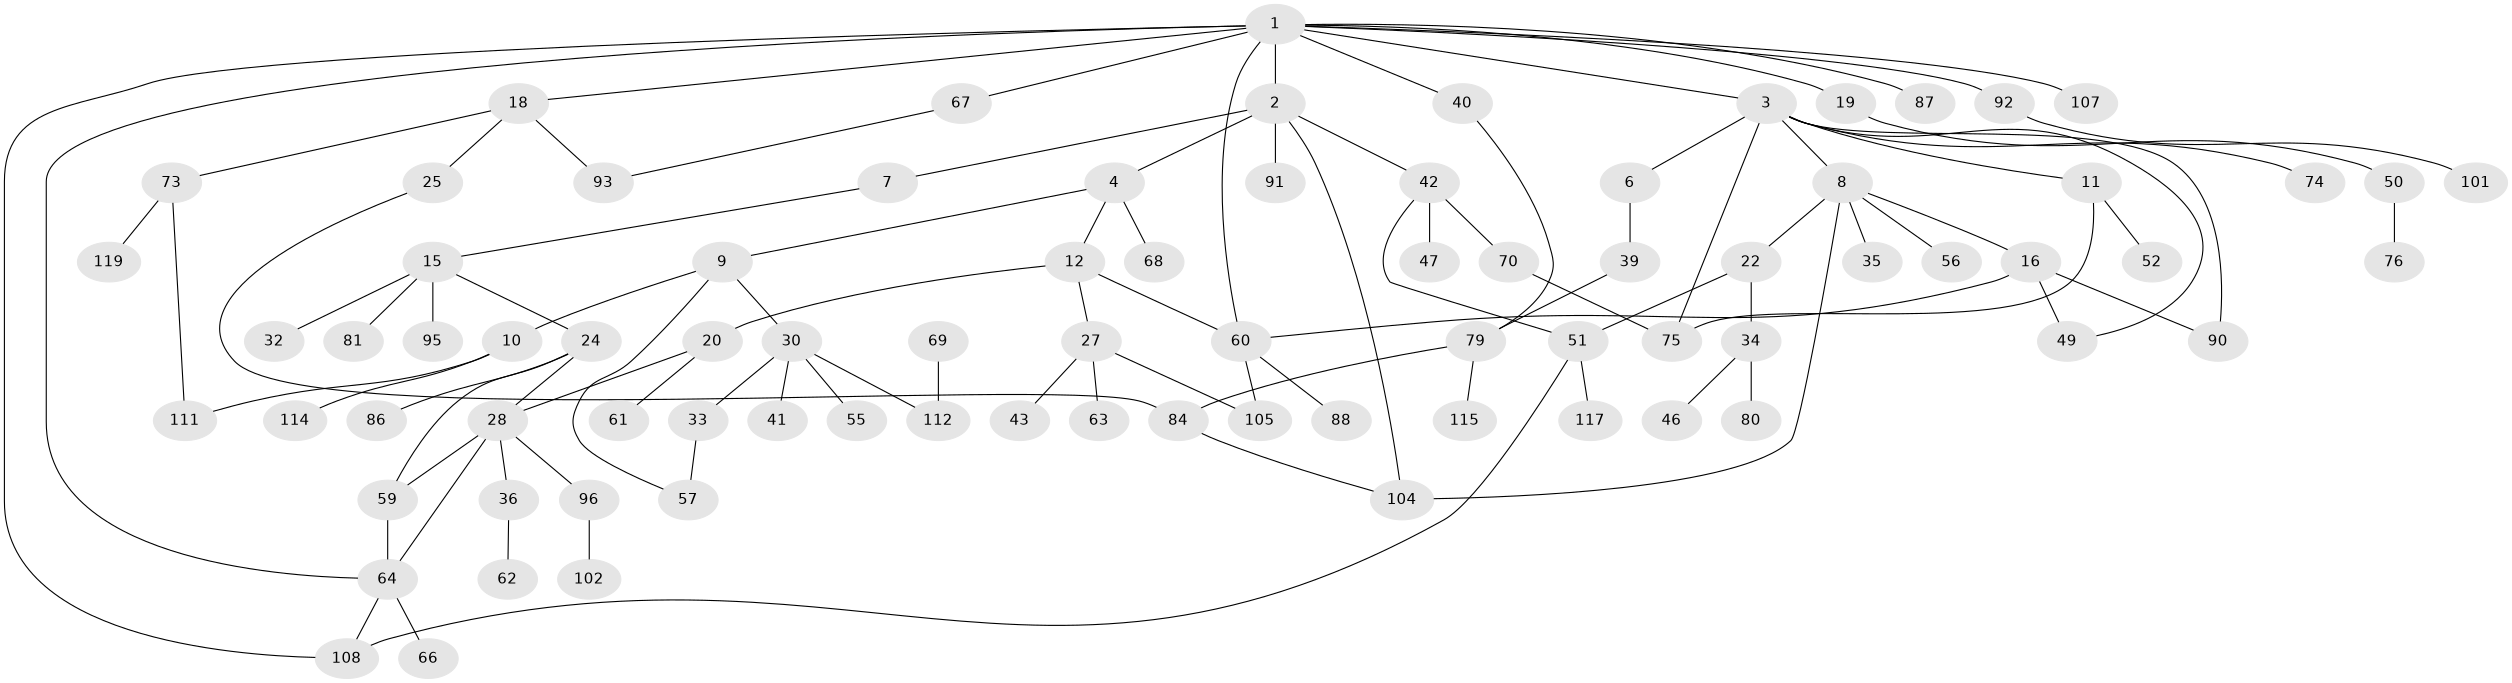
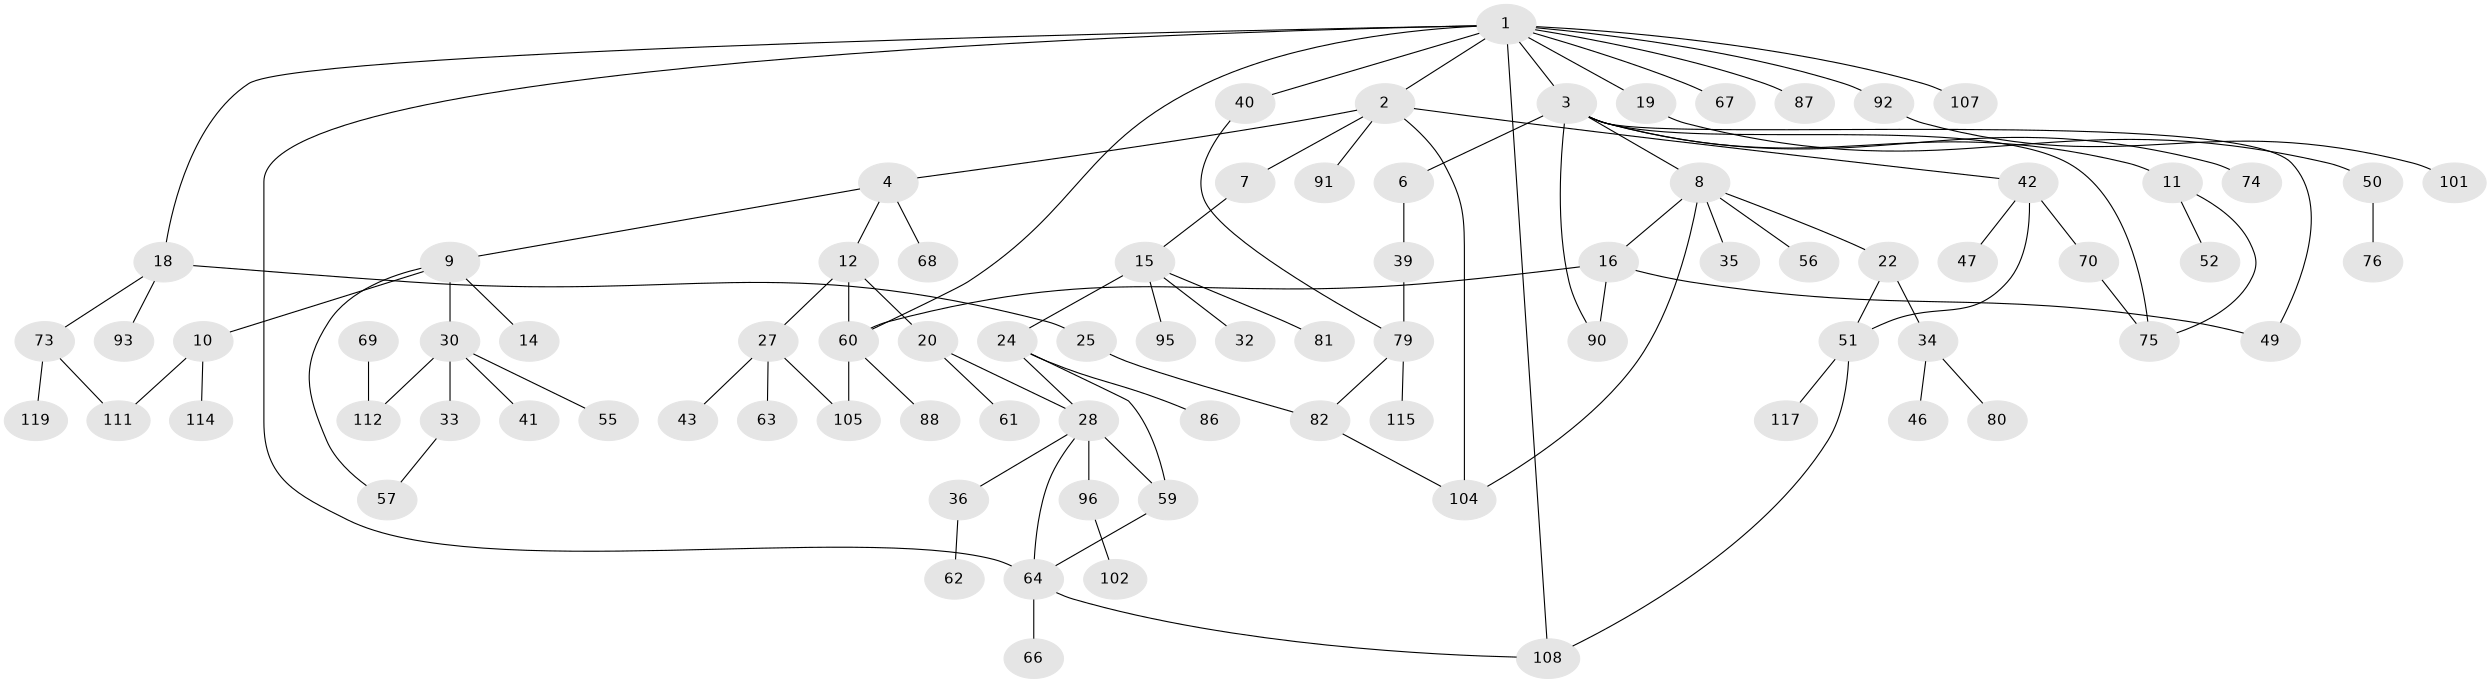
(783, 143) -> none
none -> (529, 341)
(1178, 421) -> (1320, 421)
